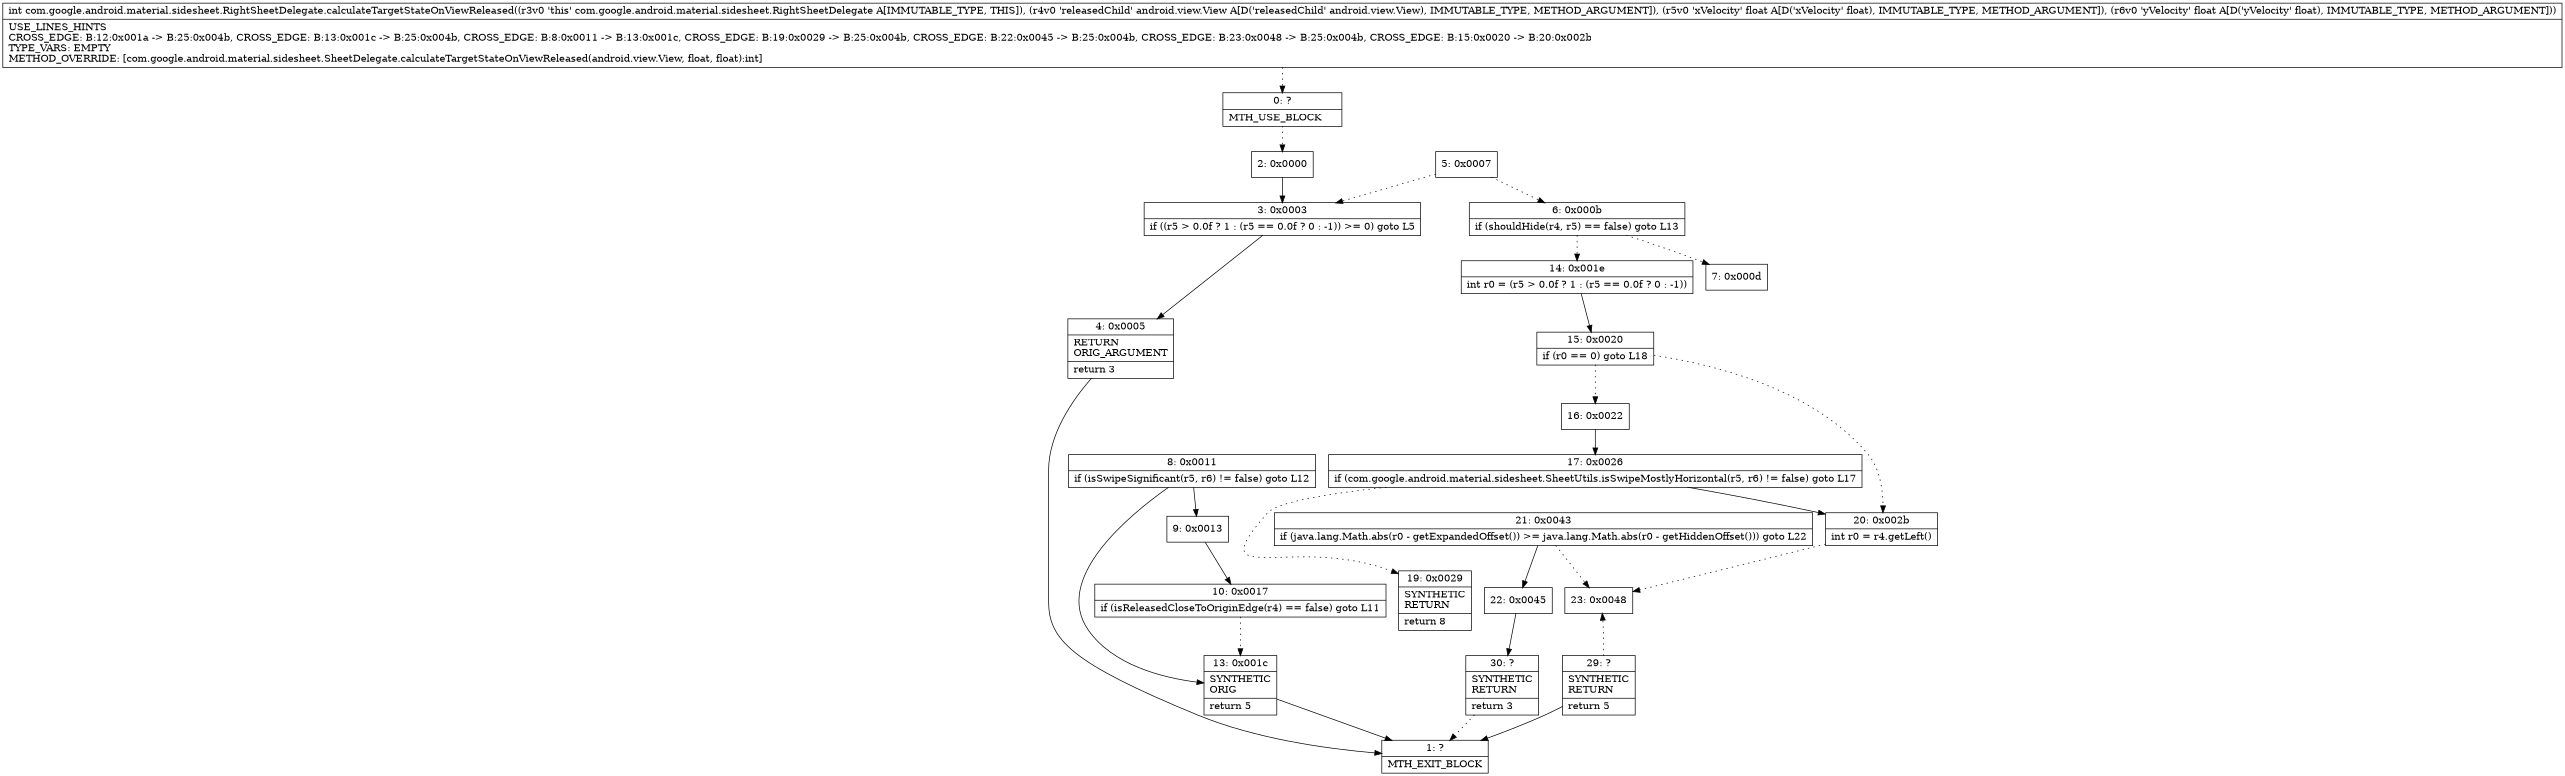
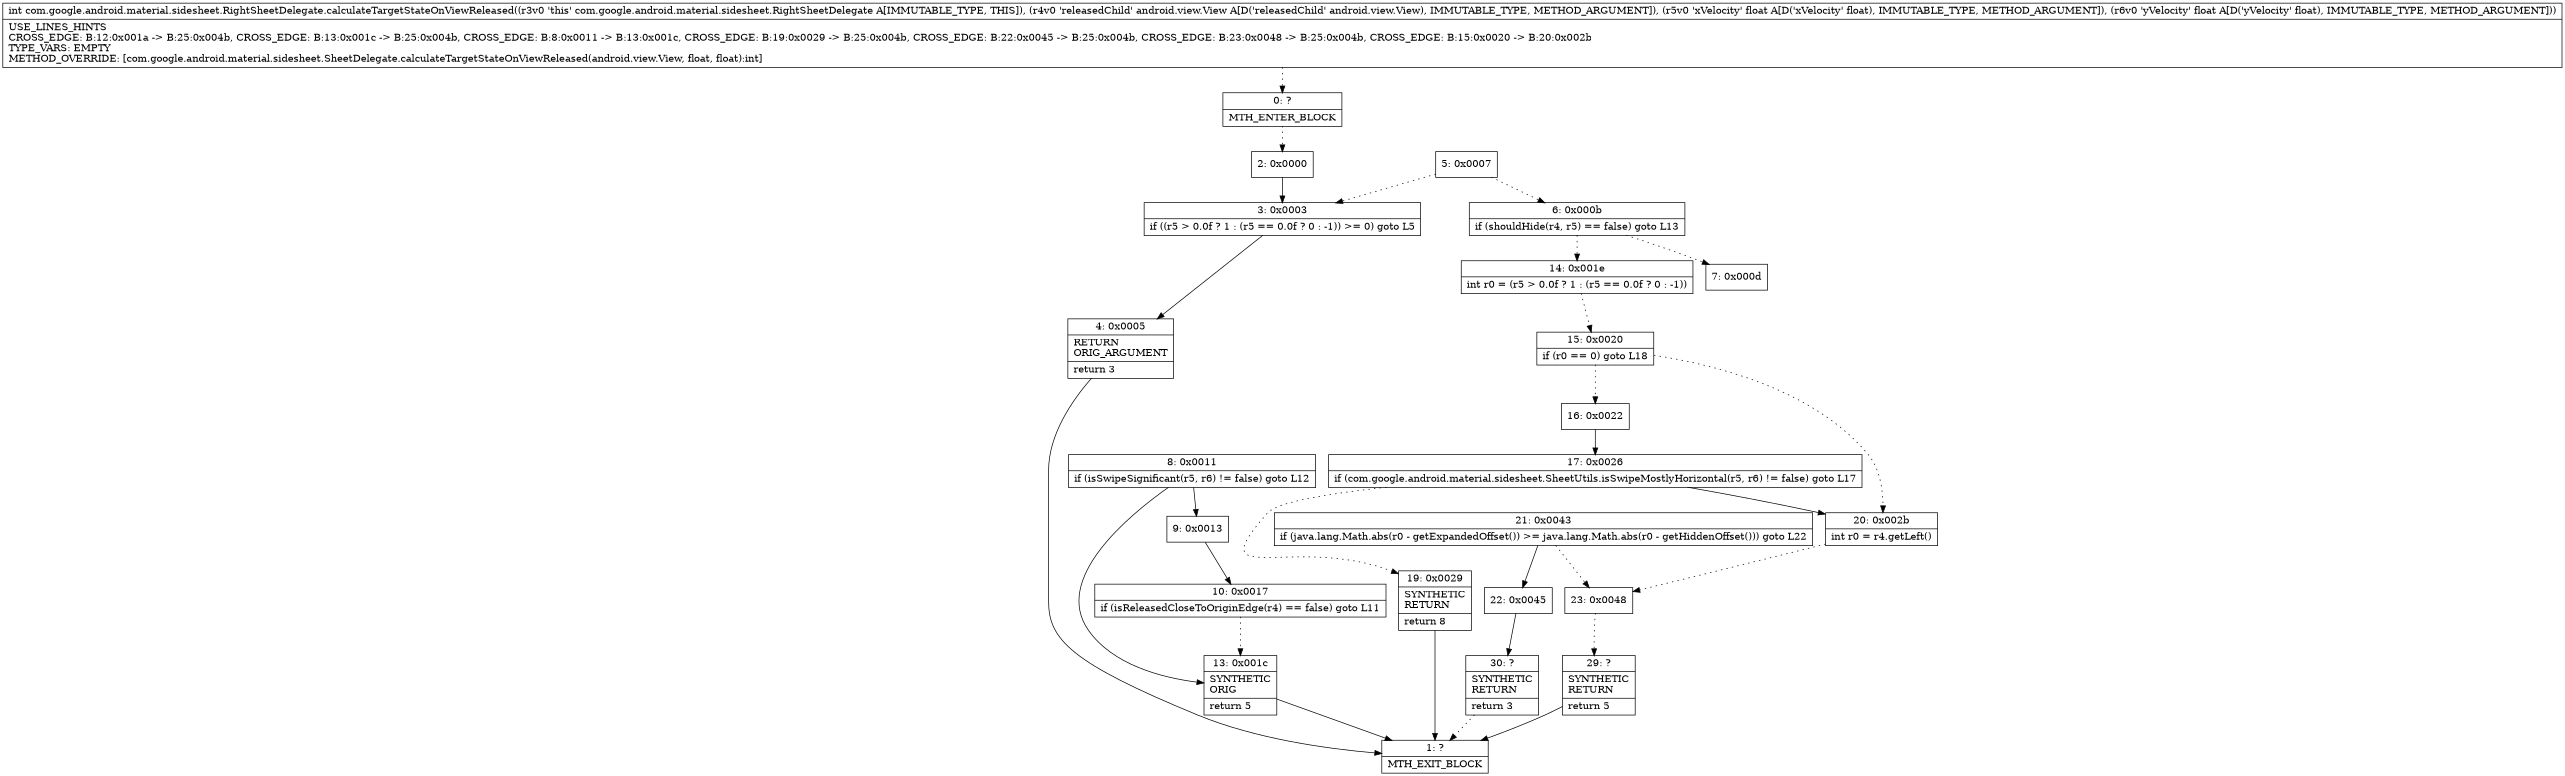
(1275, 118) -> (1282, 118)
(1585, 309) -> (1585, 309)
(1604, 638) -> (1594, 631)
none -> (1435, 682)
